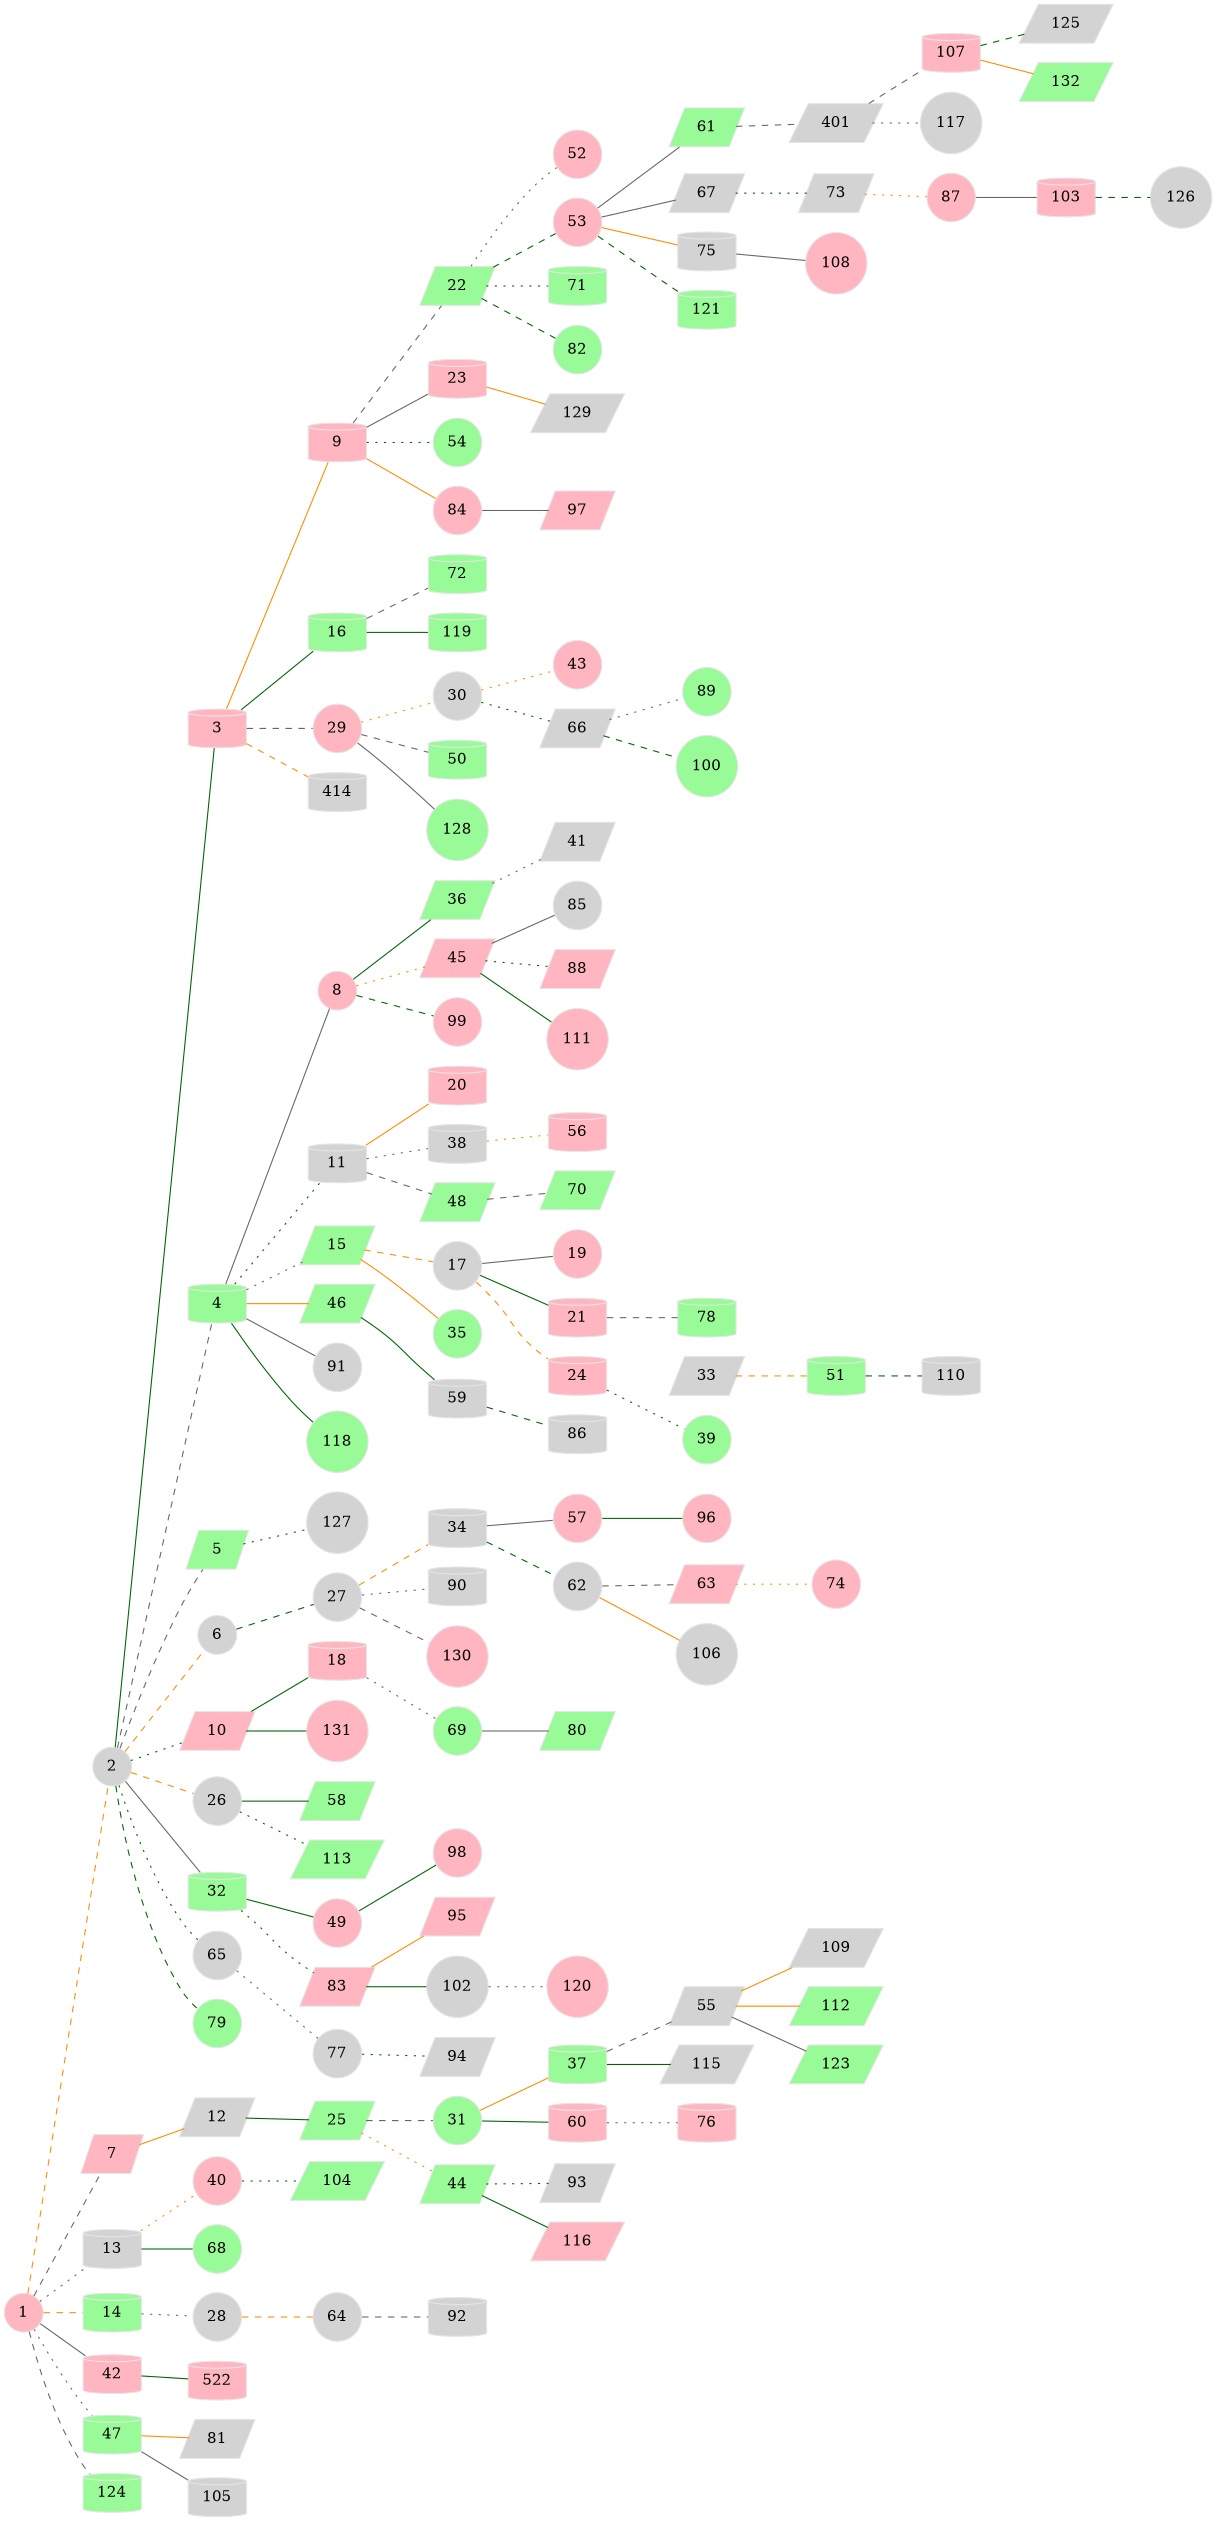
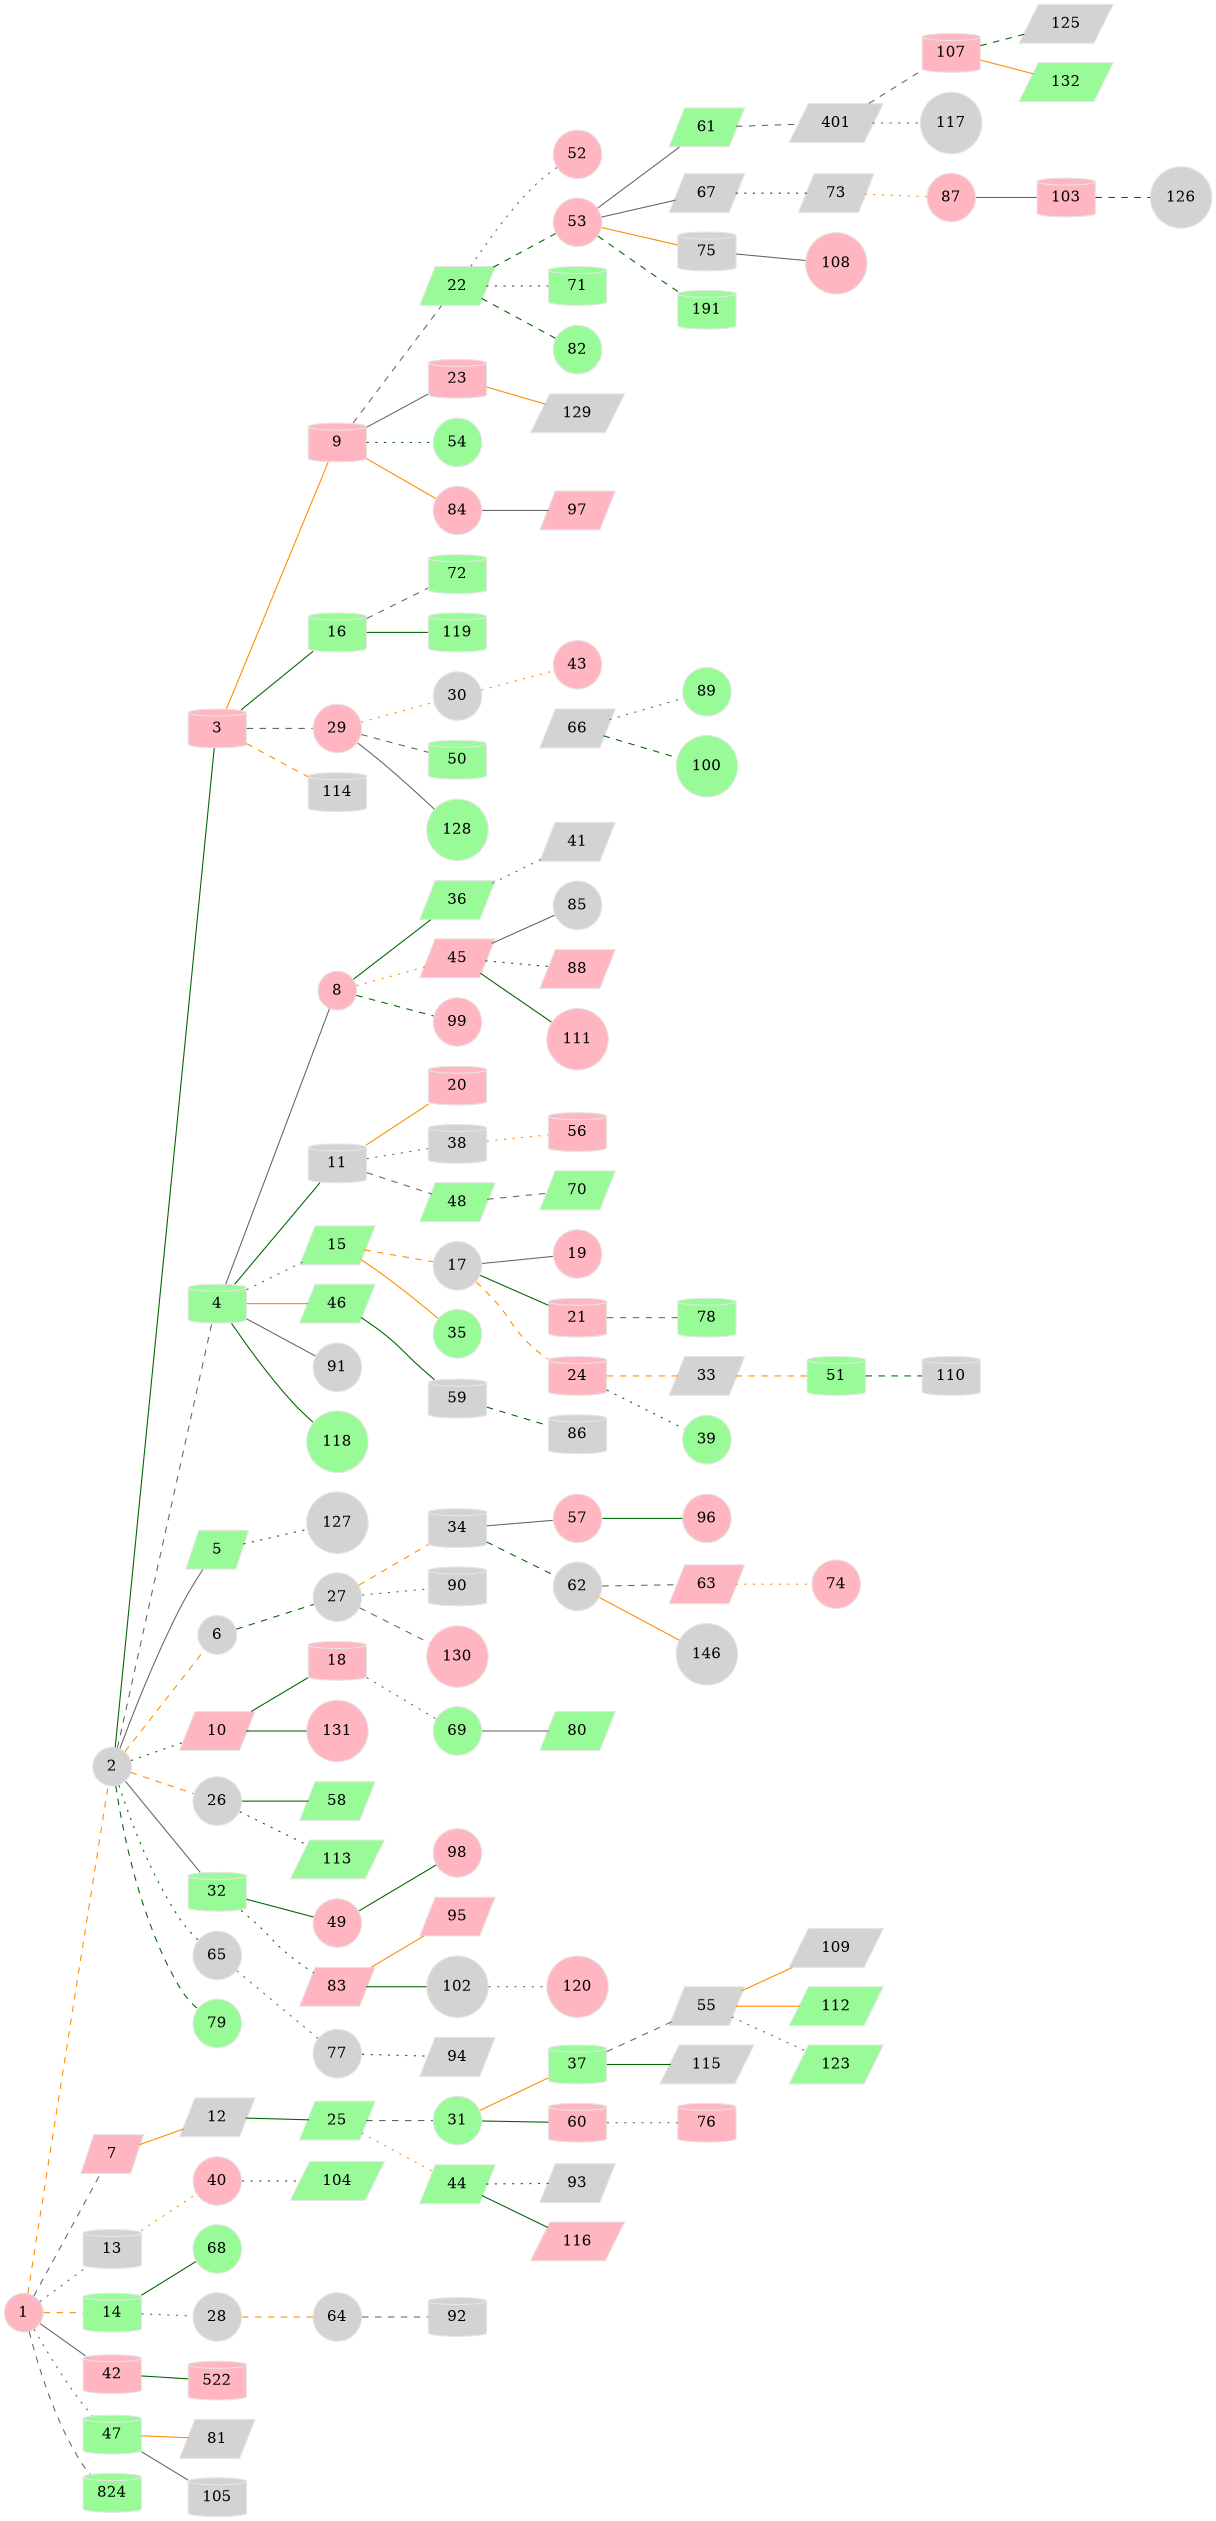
(707, 310) -> (707, 310)
(516, 712) -> none
(337, 792) -> (337, 792)
(277, 1233) -> (277, 1233)
none -> (642, 1376)
(707, 1654) -> (707, 1654)
(157, 1657) -> (157, 1657)
(769, 2034) -> (769, 2034)
(167, 2249) -> (169, 2278)
(112, 2493) -> (112, 2493)
